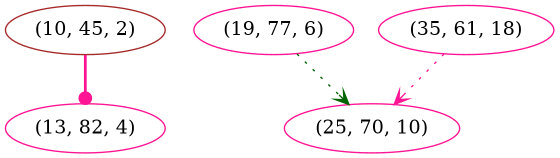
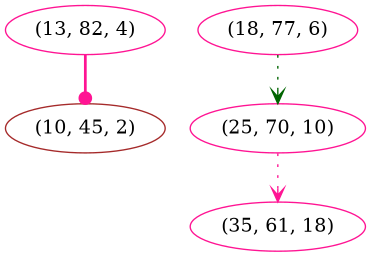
(274, 30) -> (278, 30)
(85, 74) -> (85, 74)
(424, 74) -> (278, 171)
